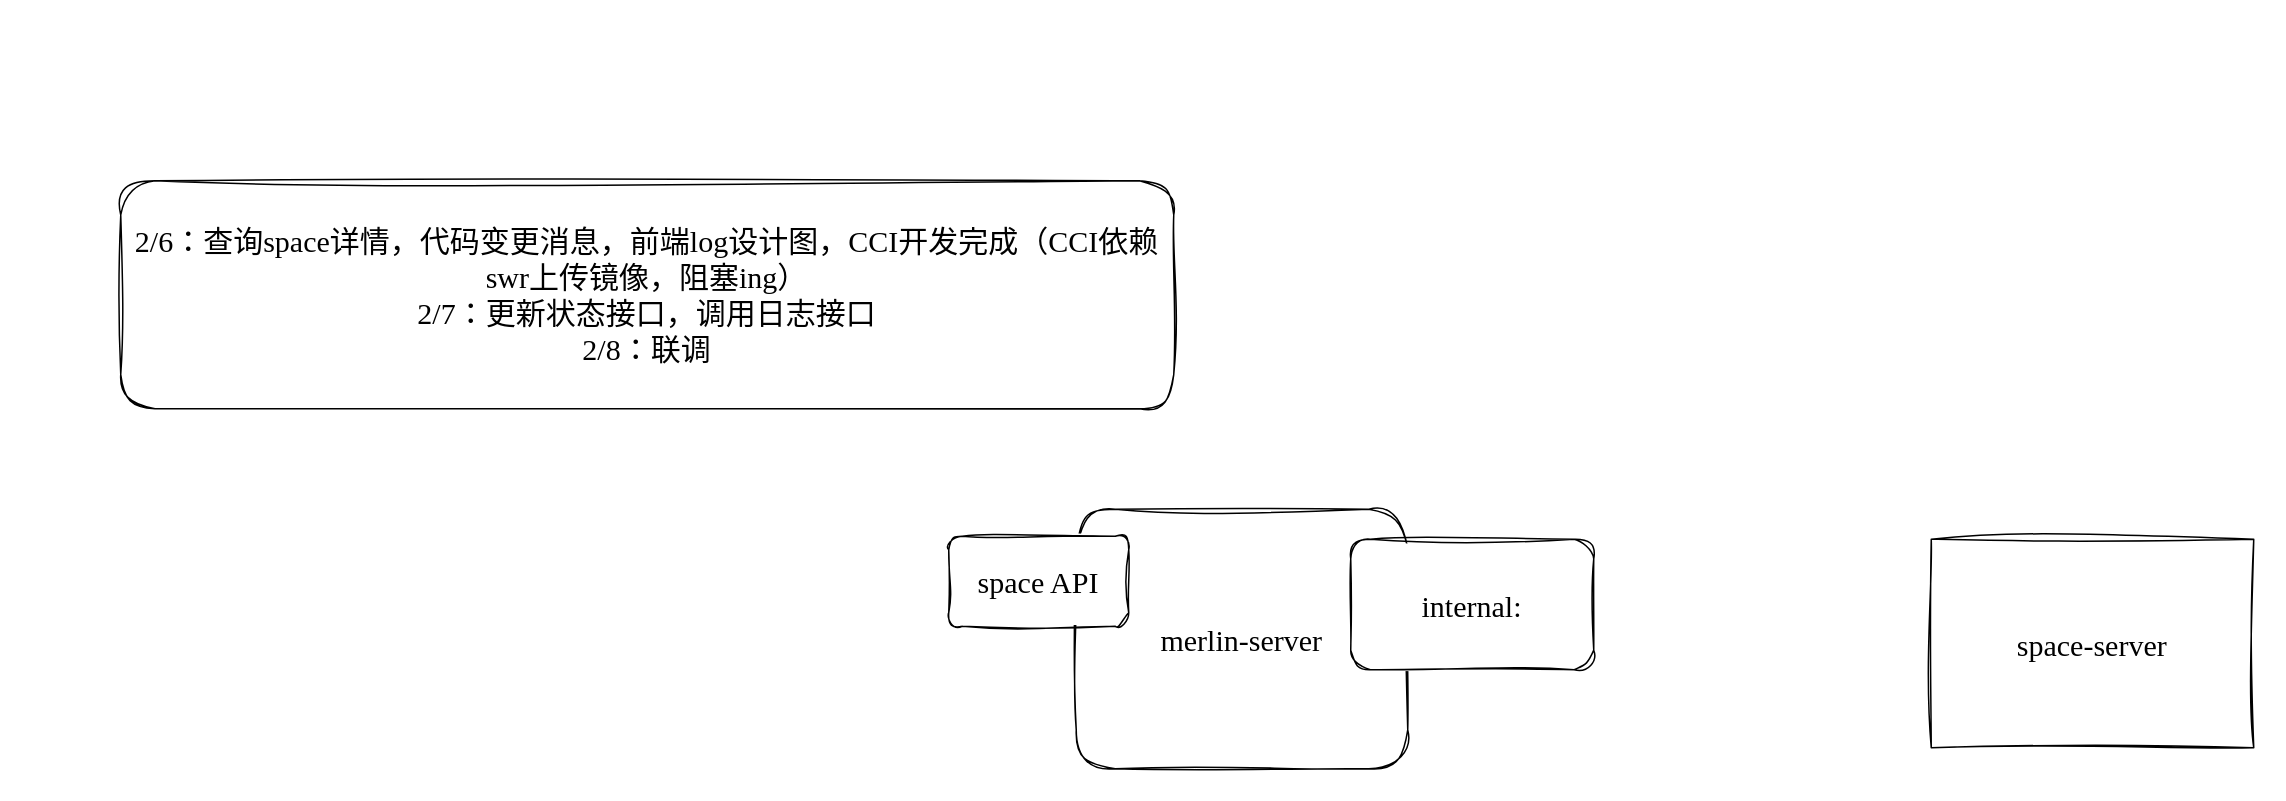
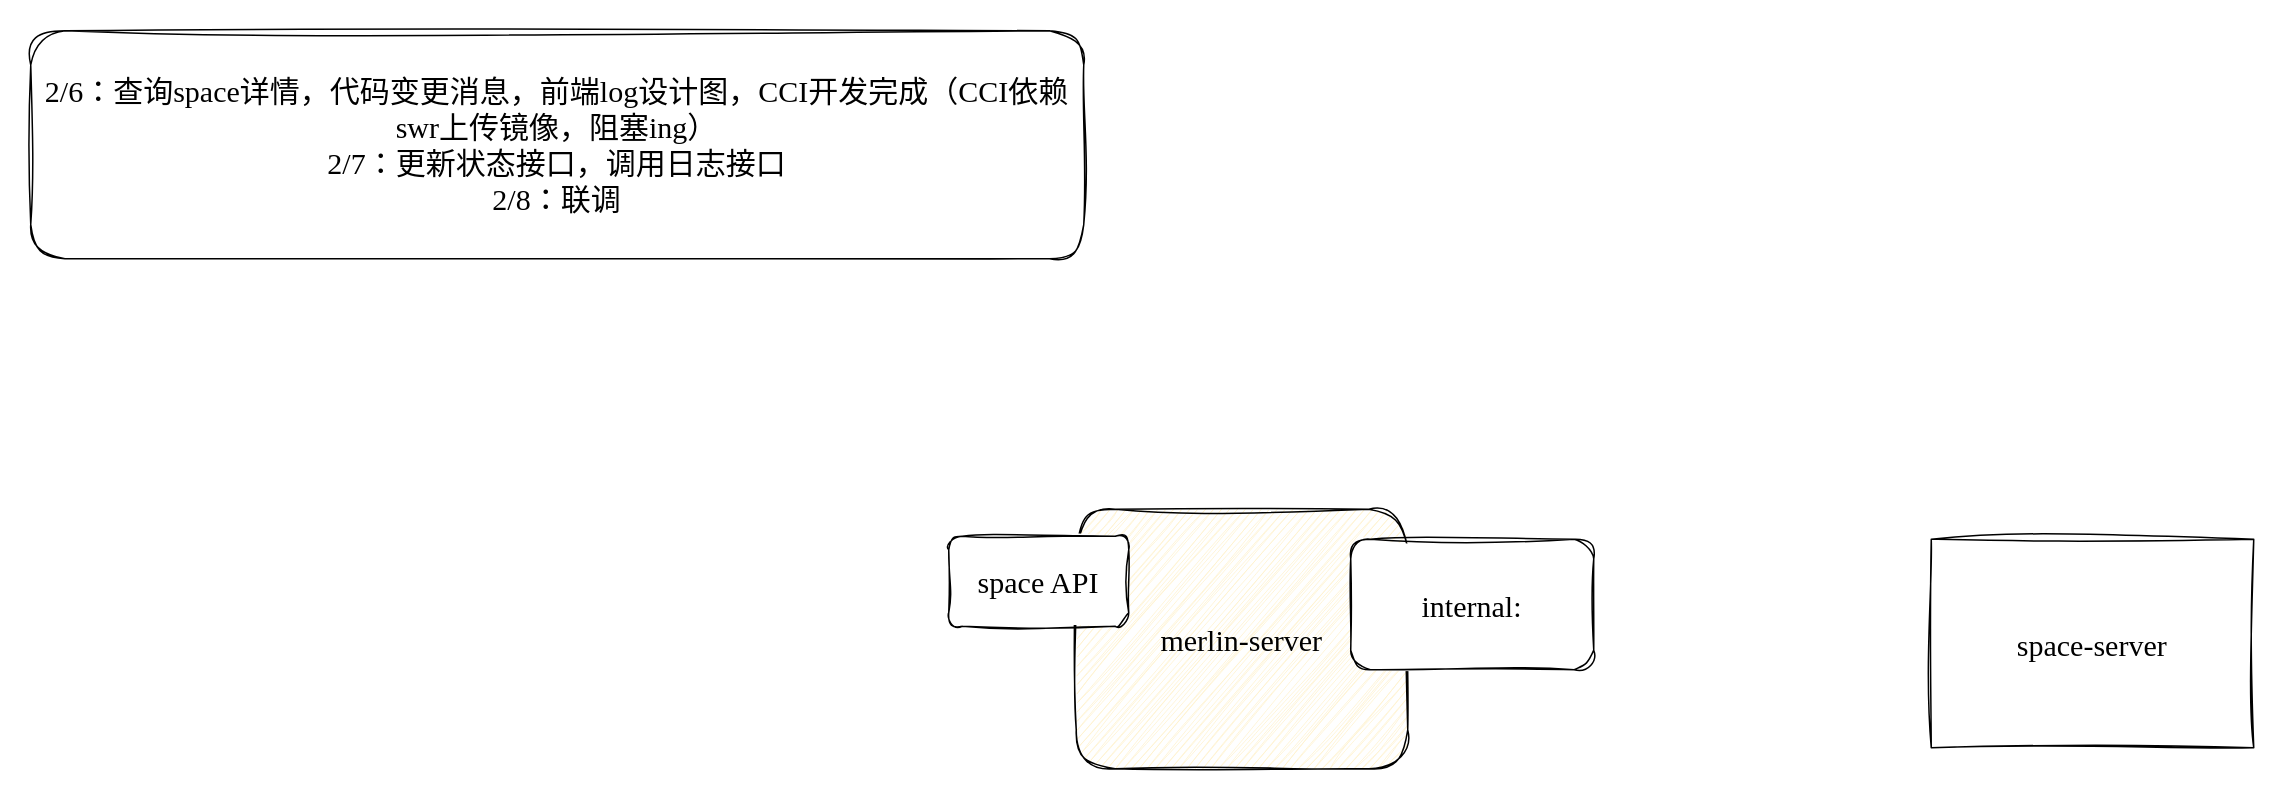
(647, 295) -> (557, 145)
(1242, 639) -> (1242, 639)
